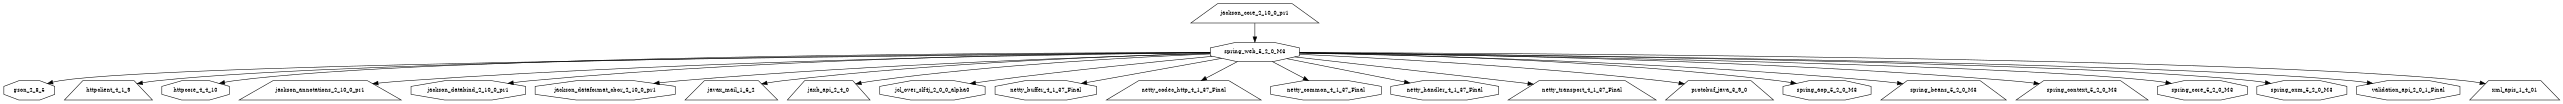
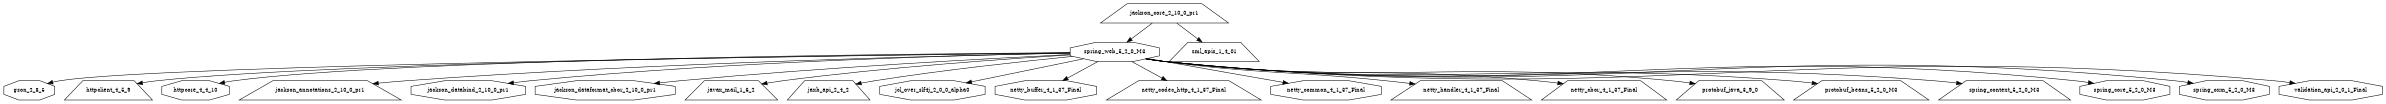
(1890, 58) -> (1187, 31)
(108, 90) -> (108, 90)
(829, 90) -> (829, 90)
(1445, 90) -> (1461, 90)
(1582, 90) -> (1604, 90)
(1827, 90) -> none
(1944, 90) -> (1861, 90)
